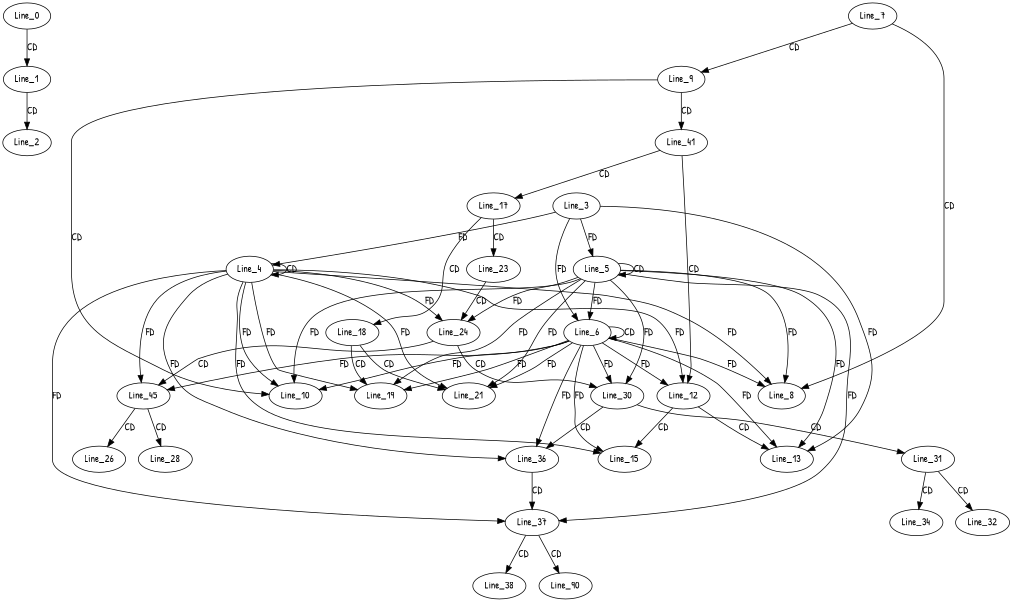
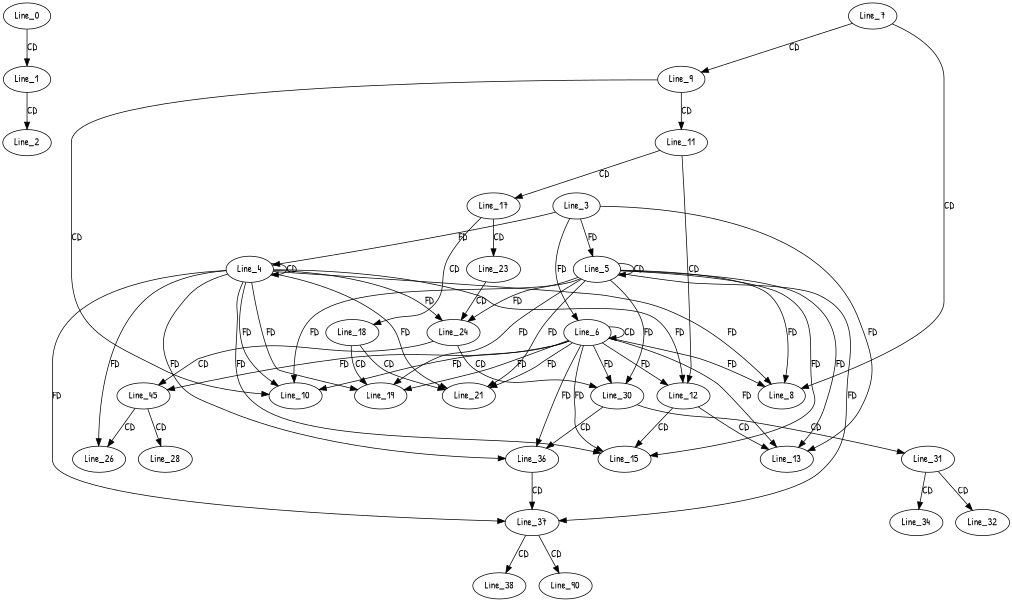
(681, 143) -> (681, 143)
(592, 299) -> (811, 346)
(156, 301) -> (126, 324)
